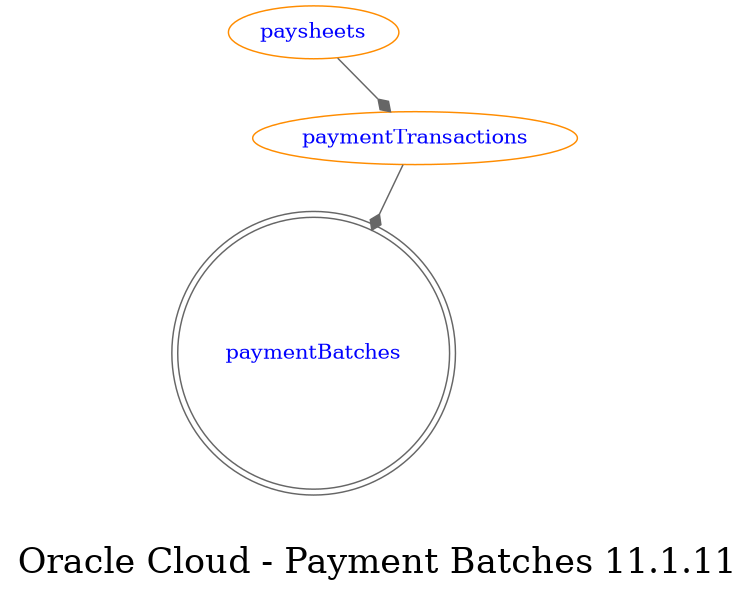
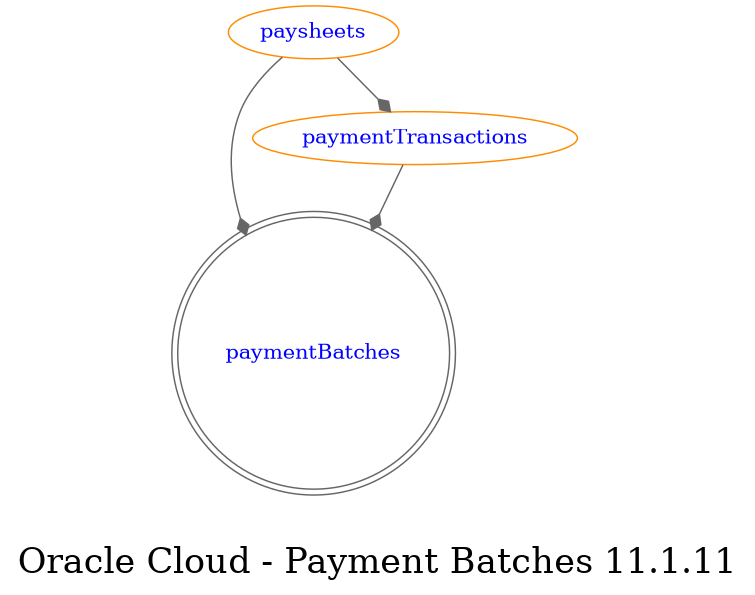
none -> (235, 130)
